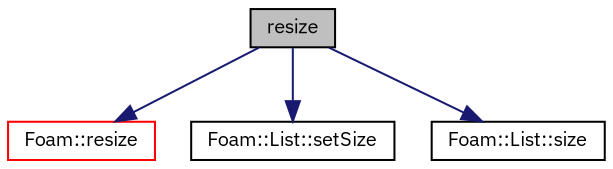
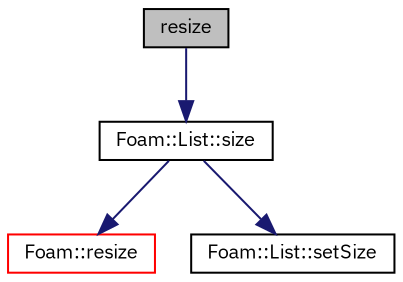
(293, 74) -> (232, 190)
(196, 80) -> (141, 190)
